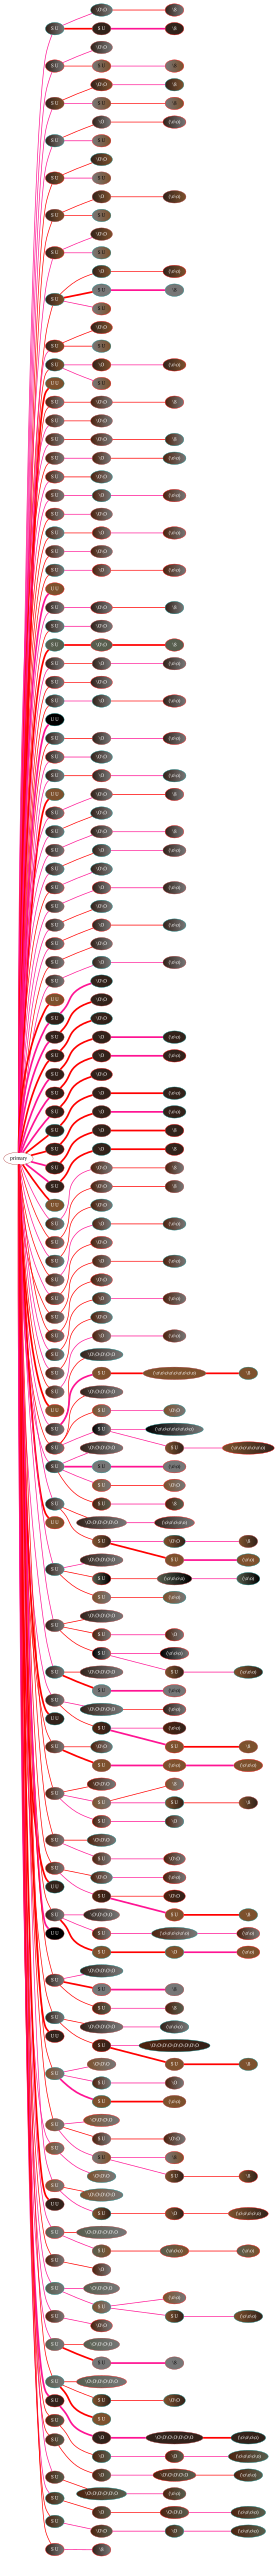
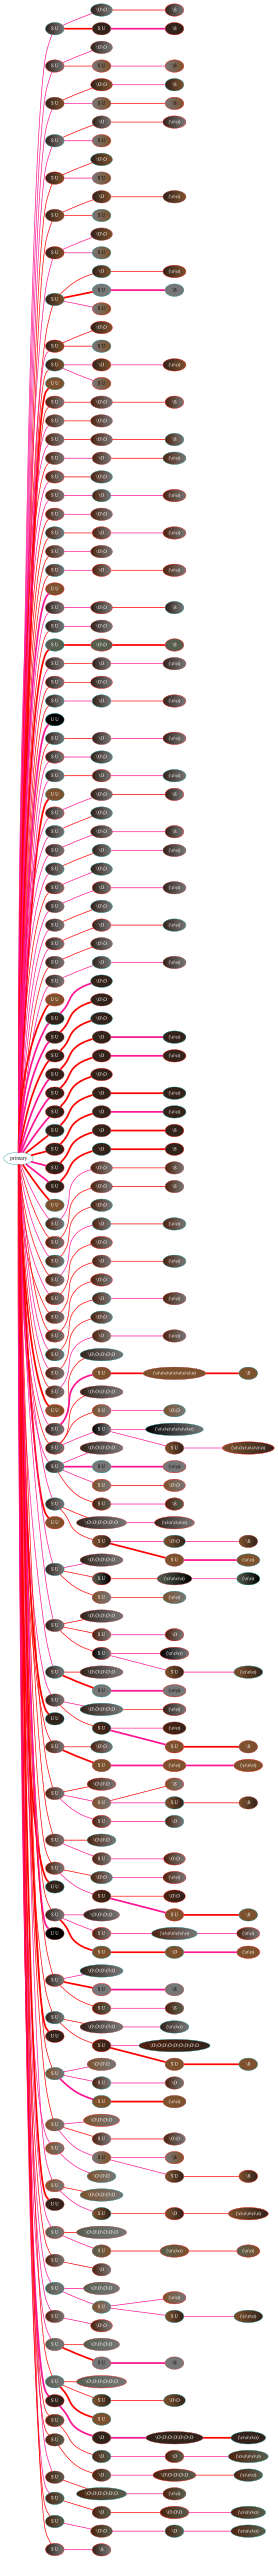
(18, 1159) -> (18, 1159)
